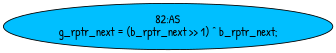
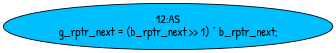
(168, 27) -> (168, 27)
